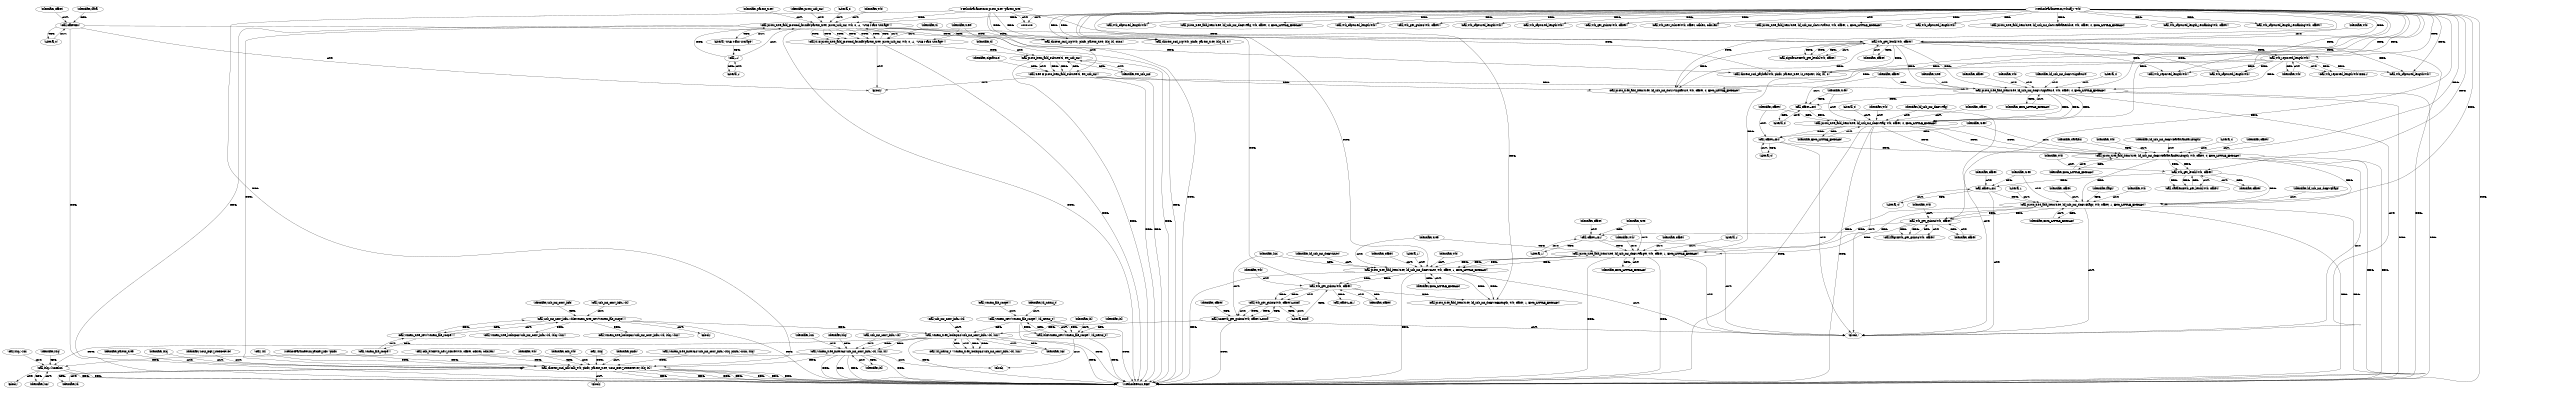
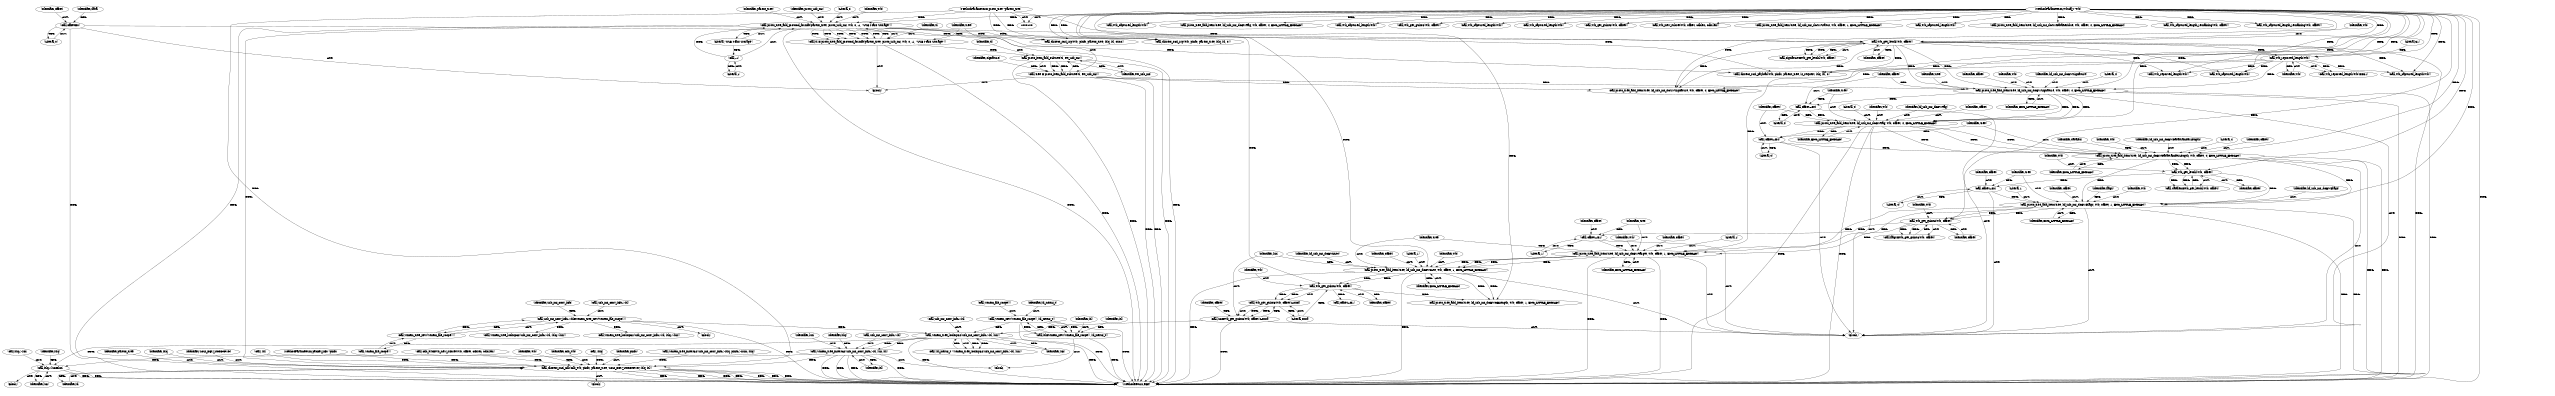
(1870, 17) -> (1870, 17)
none -> (2412, 42)
(1195, 131) -> none
